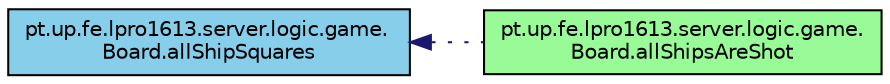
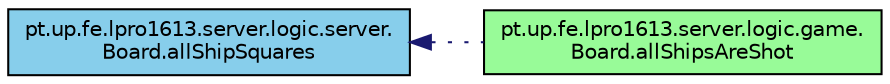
(209, 42) -> (209, 42)
